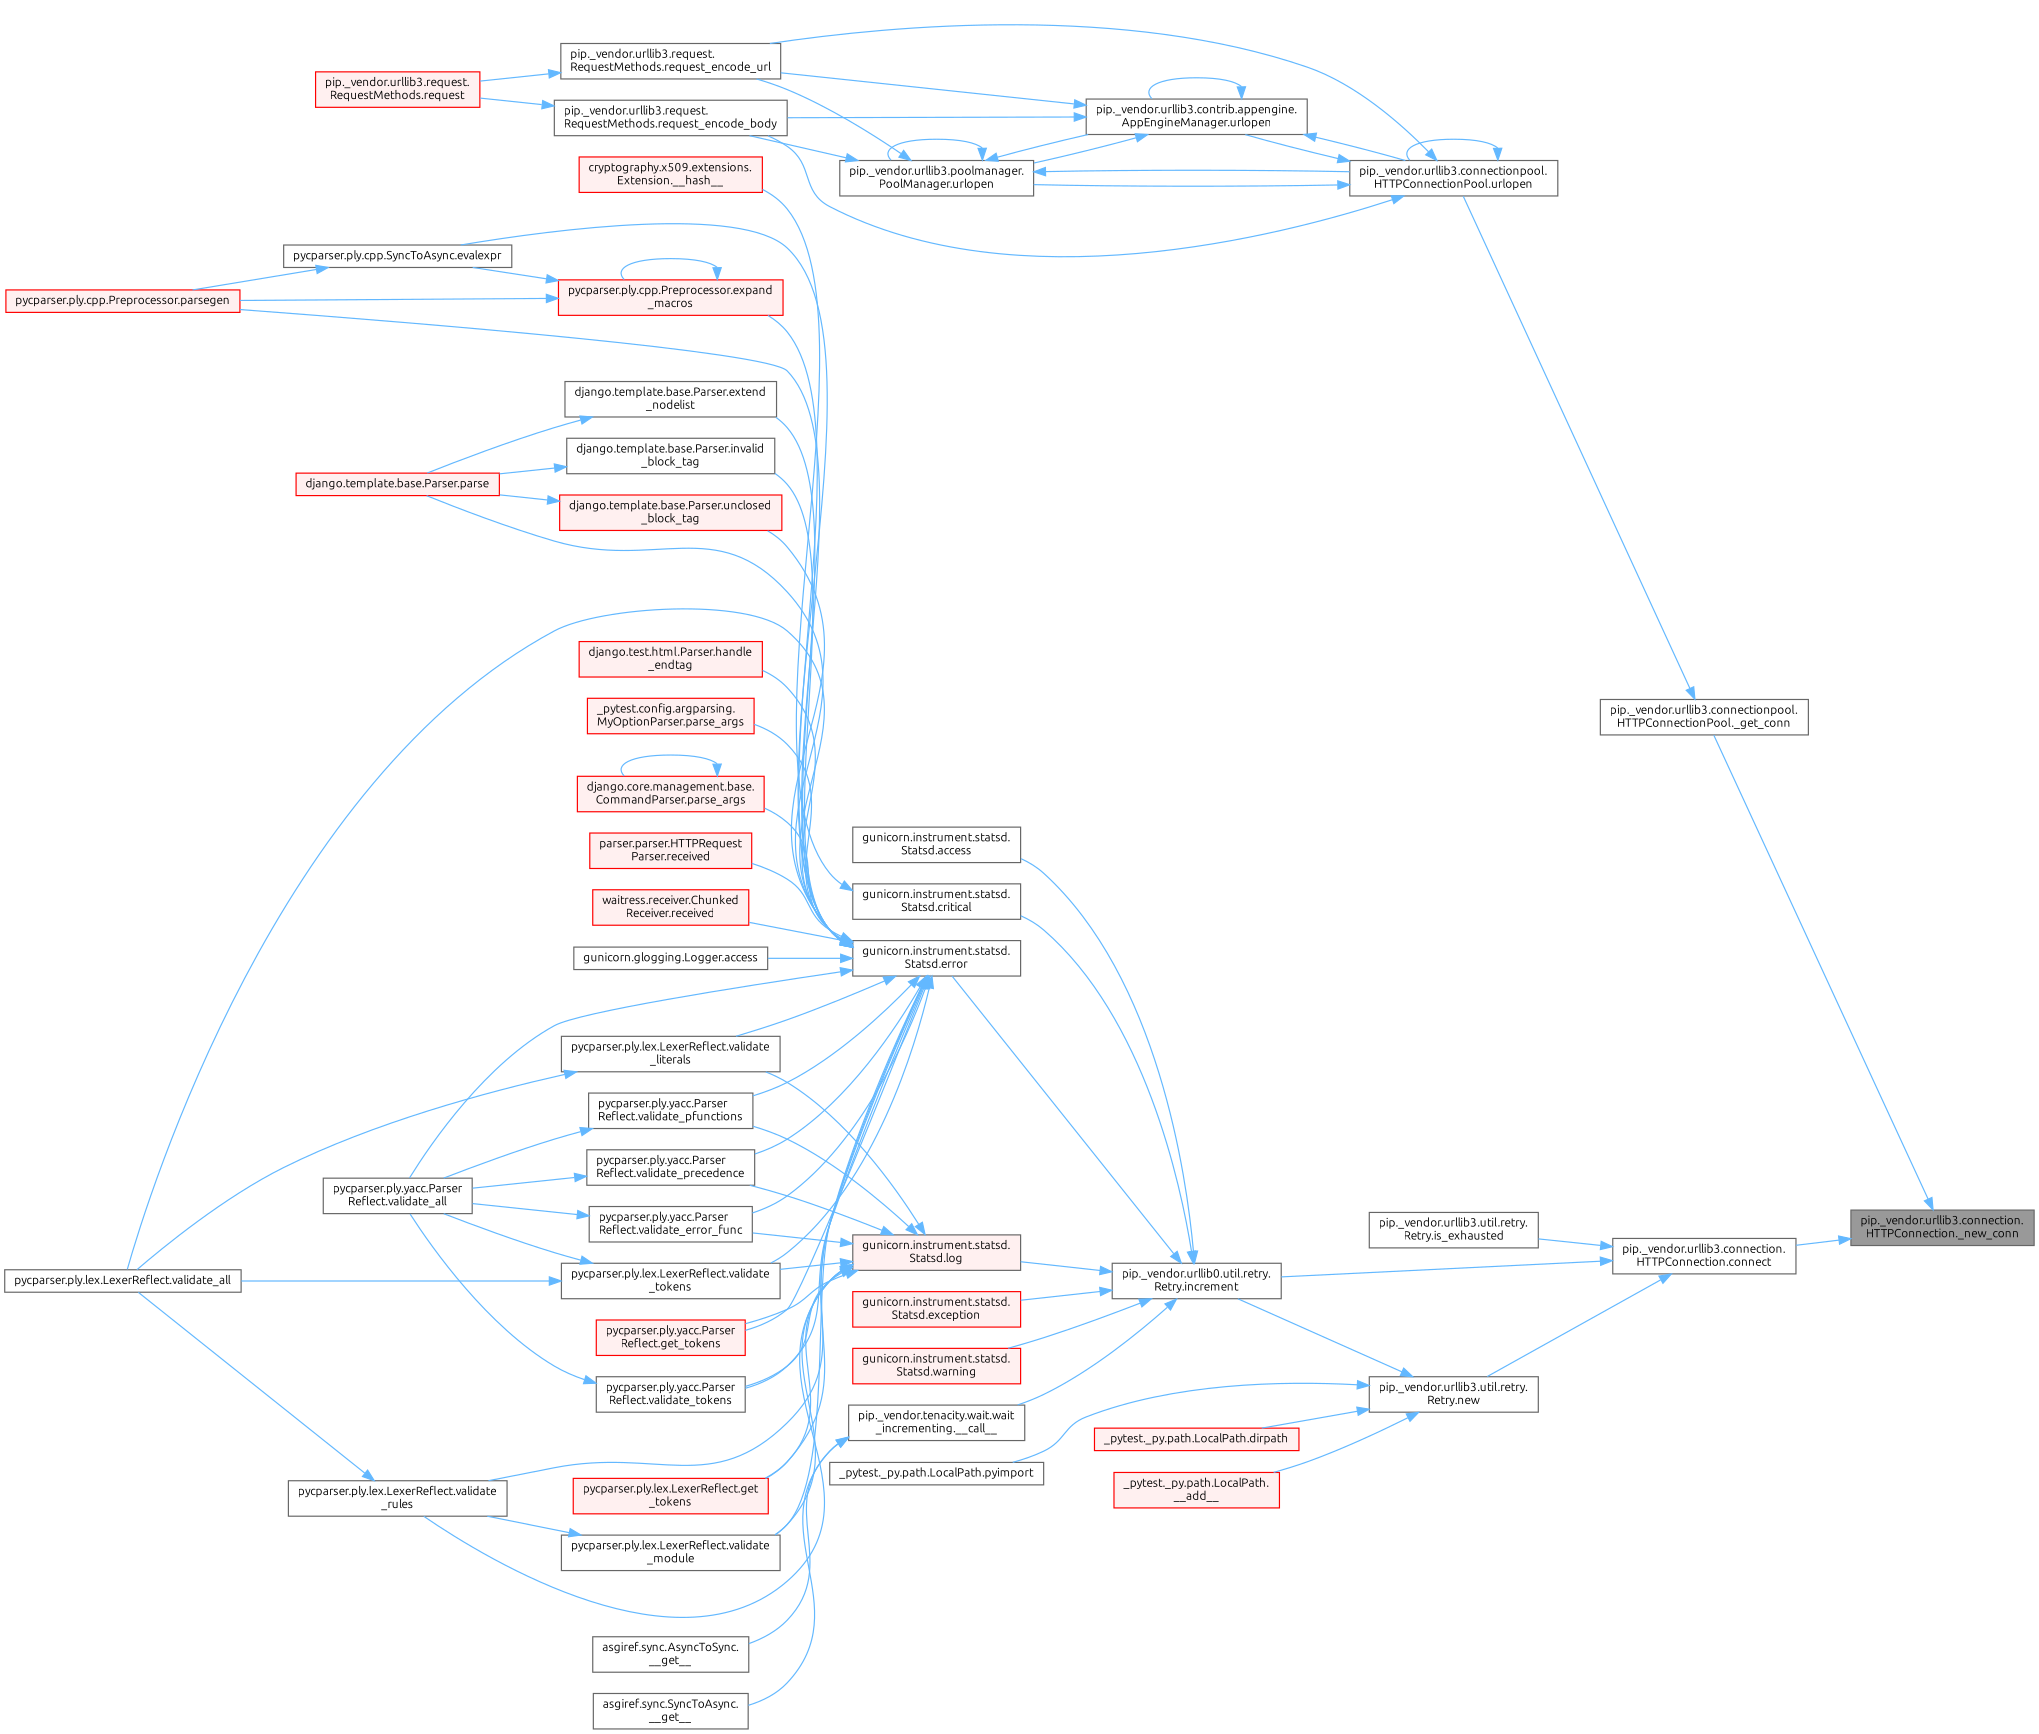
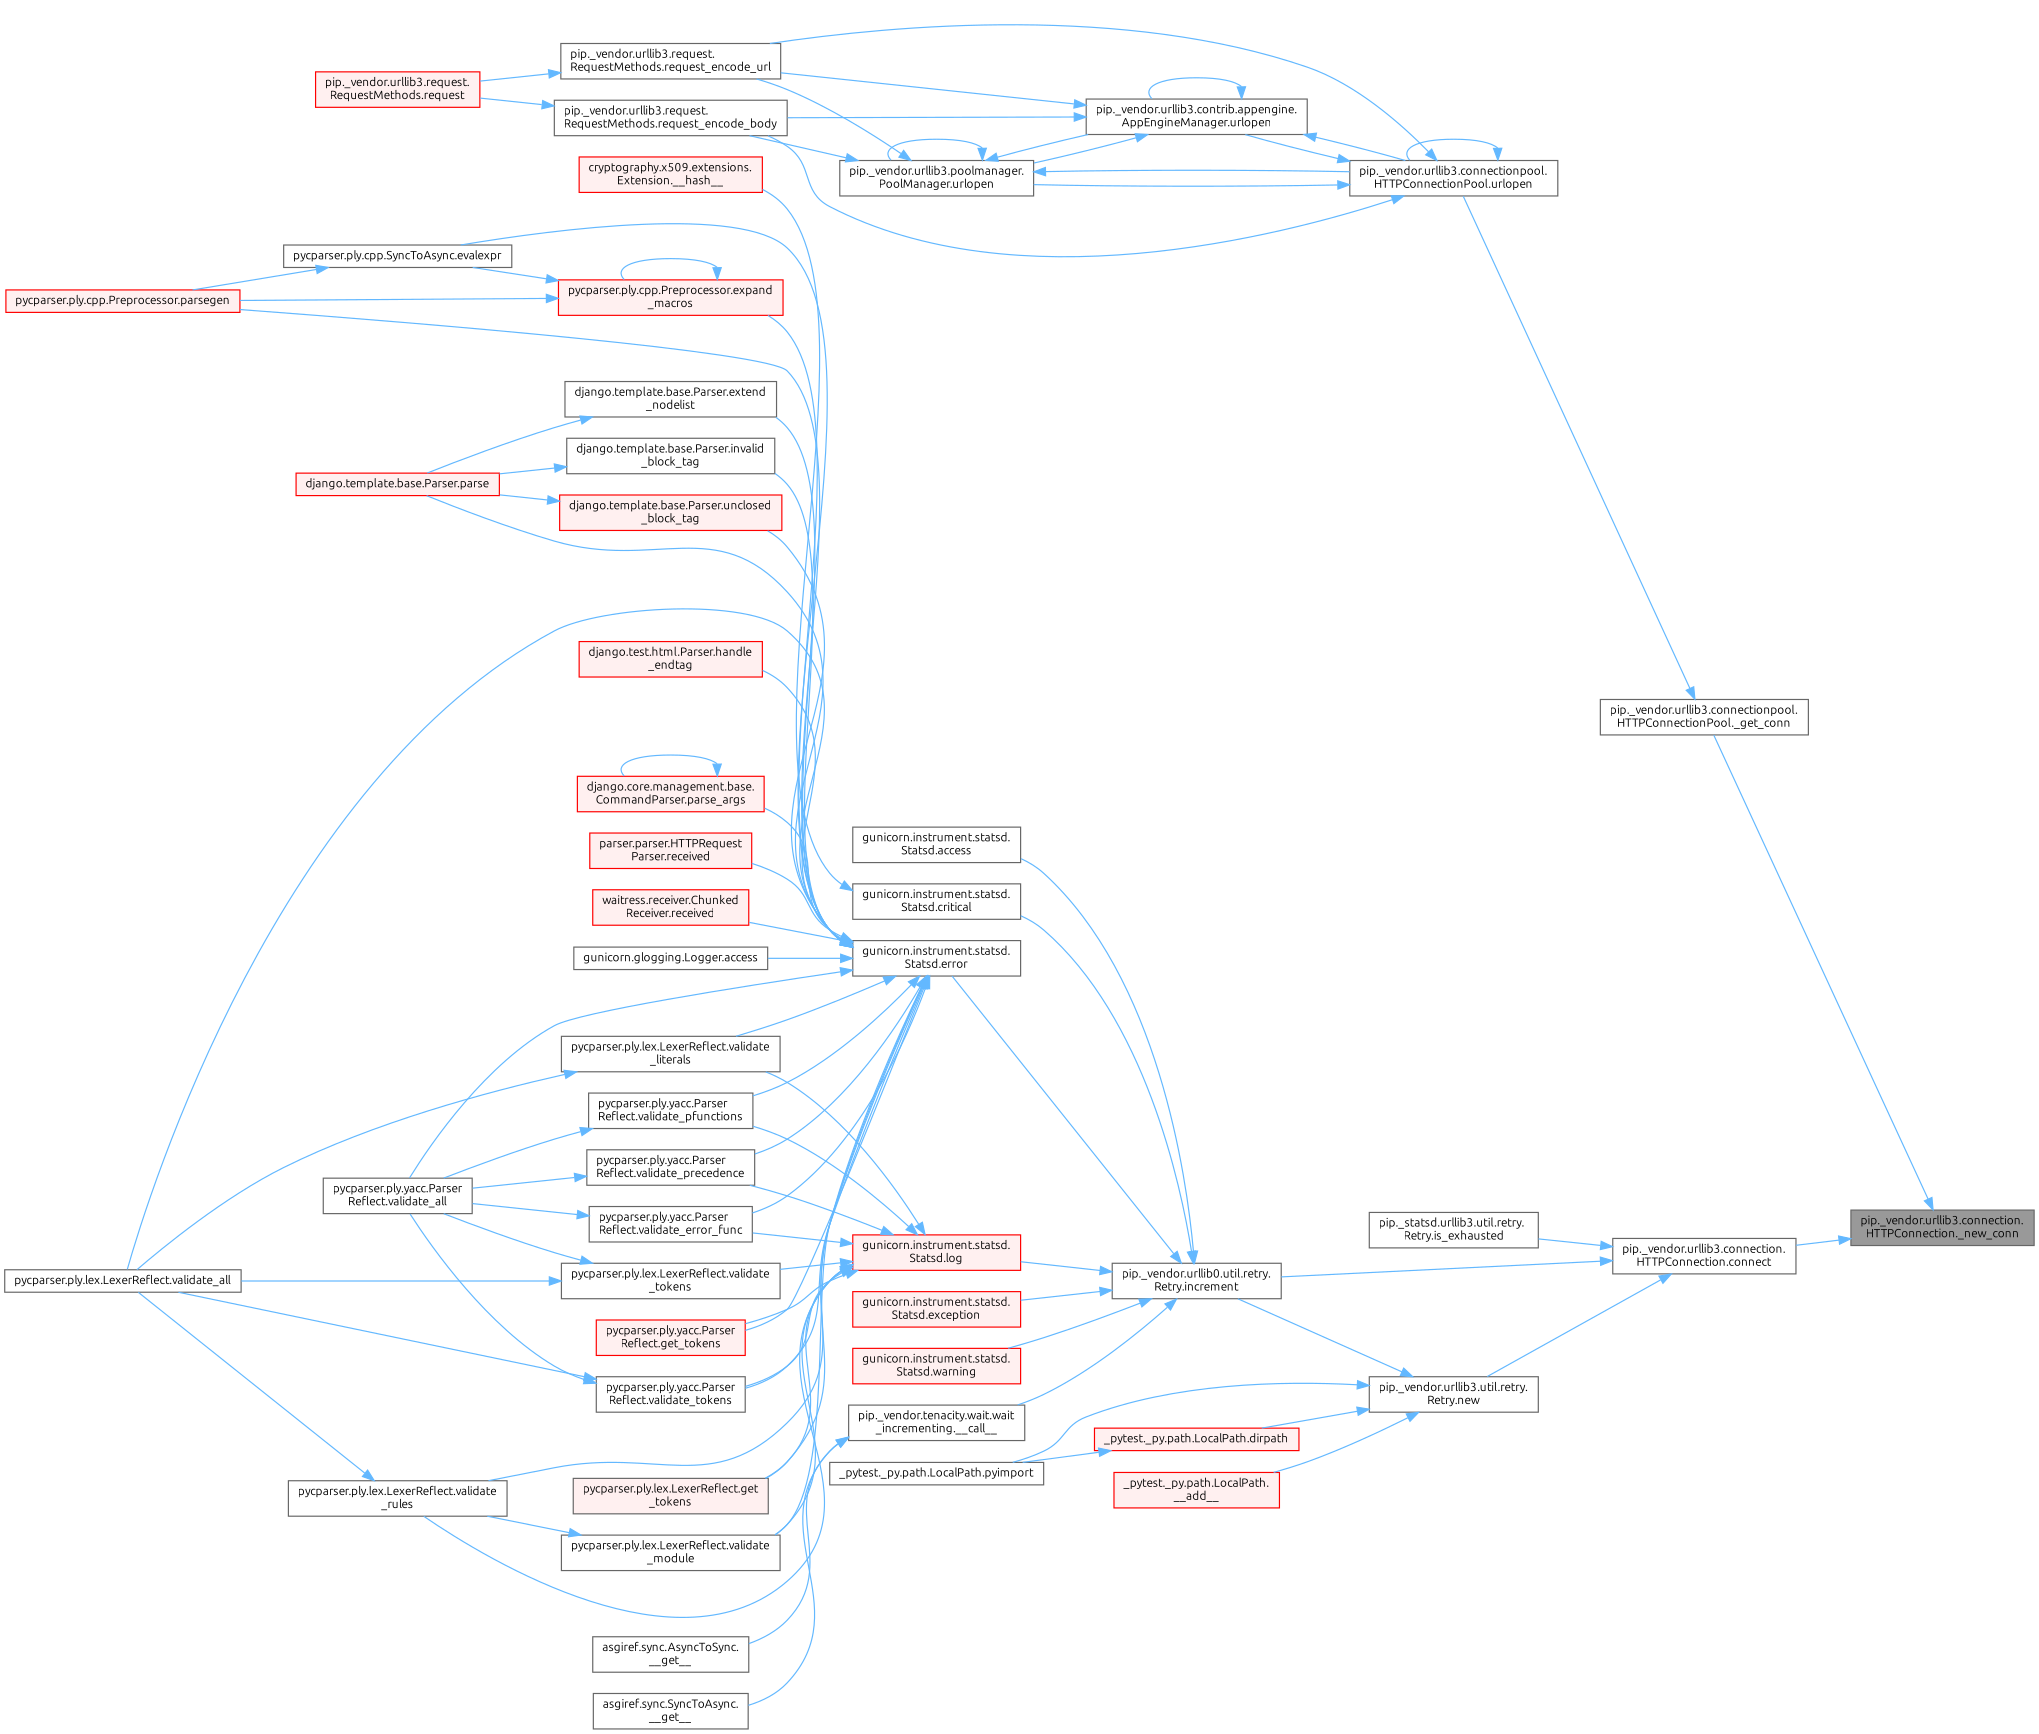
(671, 716) -> none
(874, 1140) -> none
(1454, 1230) -> (1454, 1230)
(937, 1253) -> (937, 1253)
none -> (381, 1335)
none -> (1061, 1457)
(671, 1496) -> (671, 1496)
